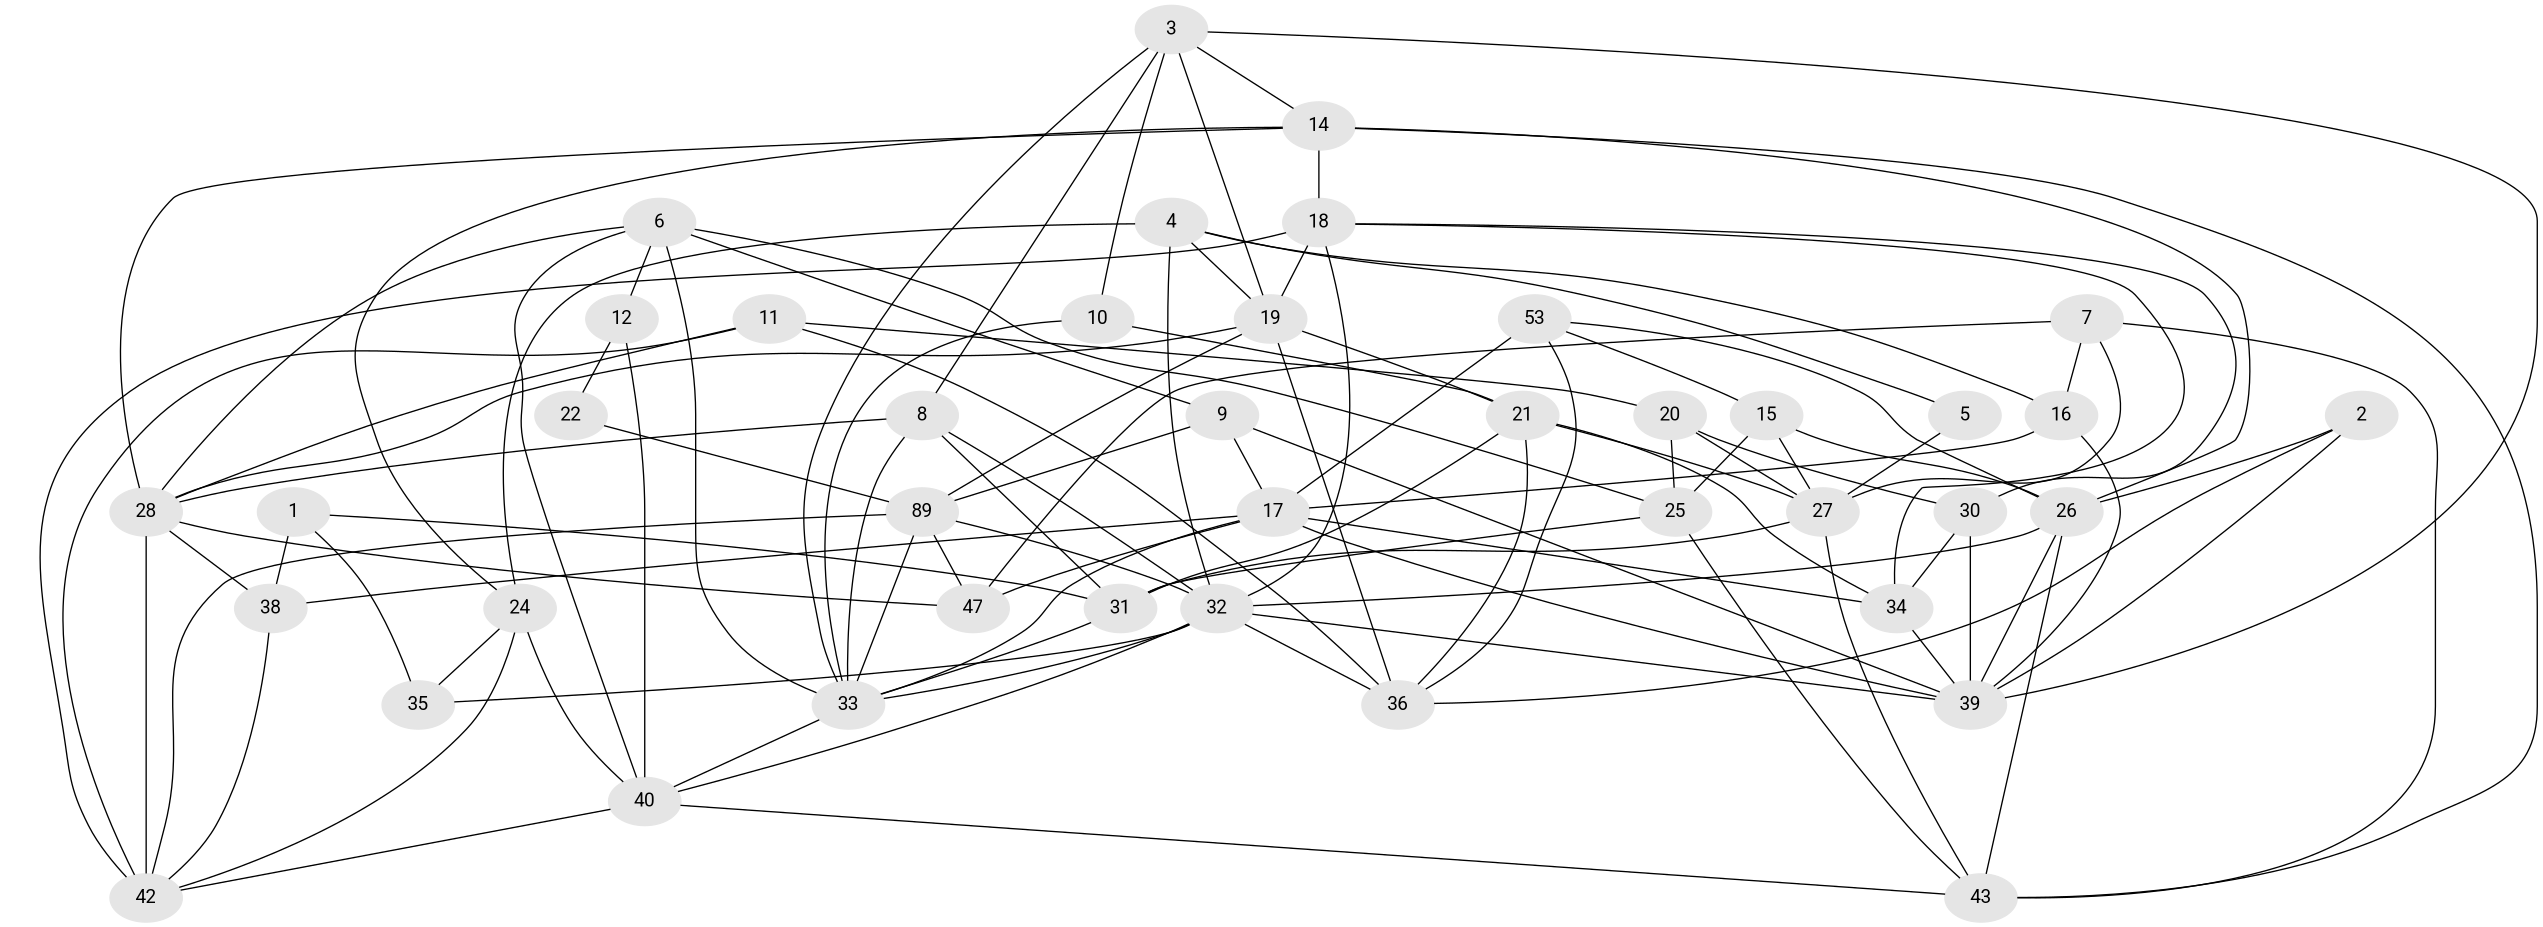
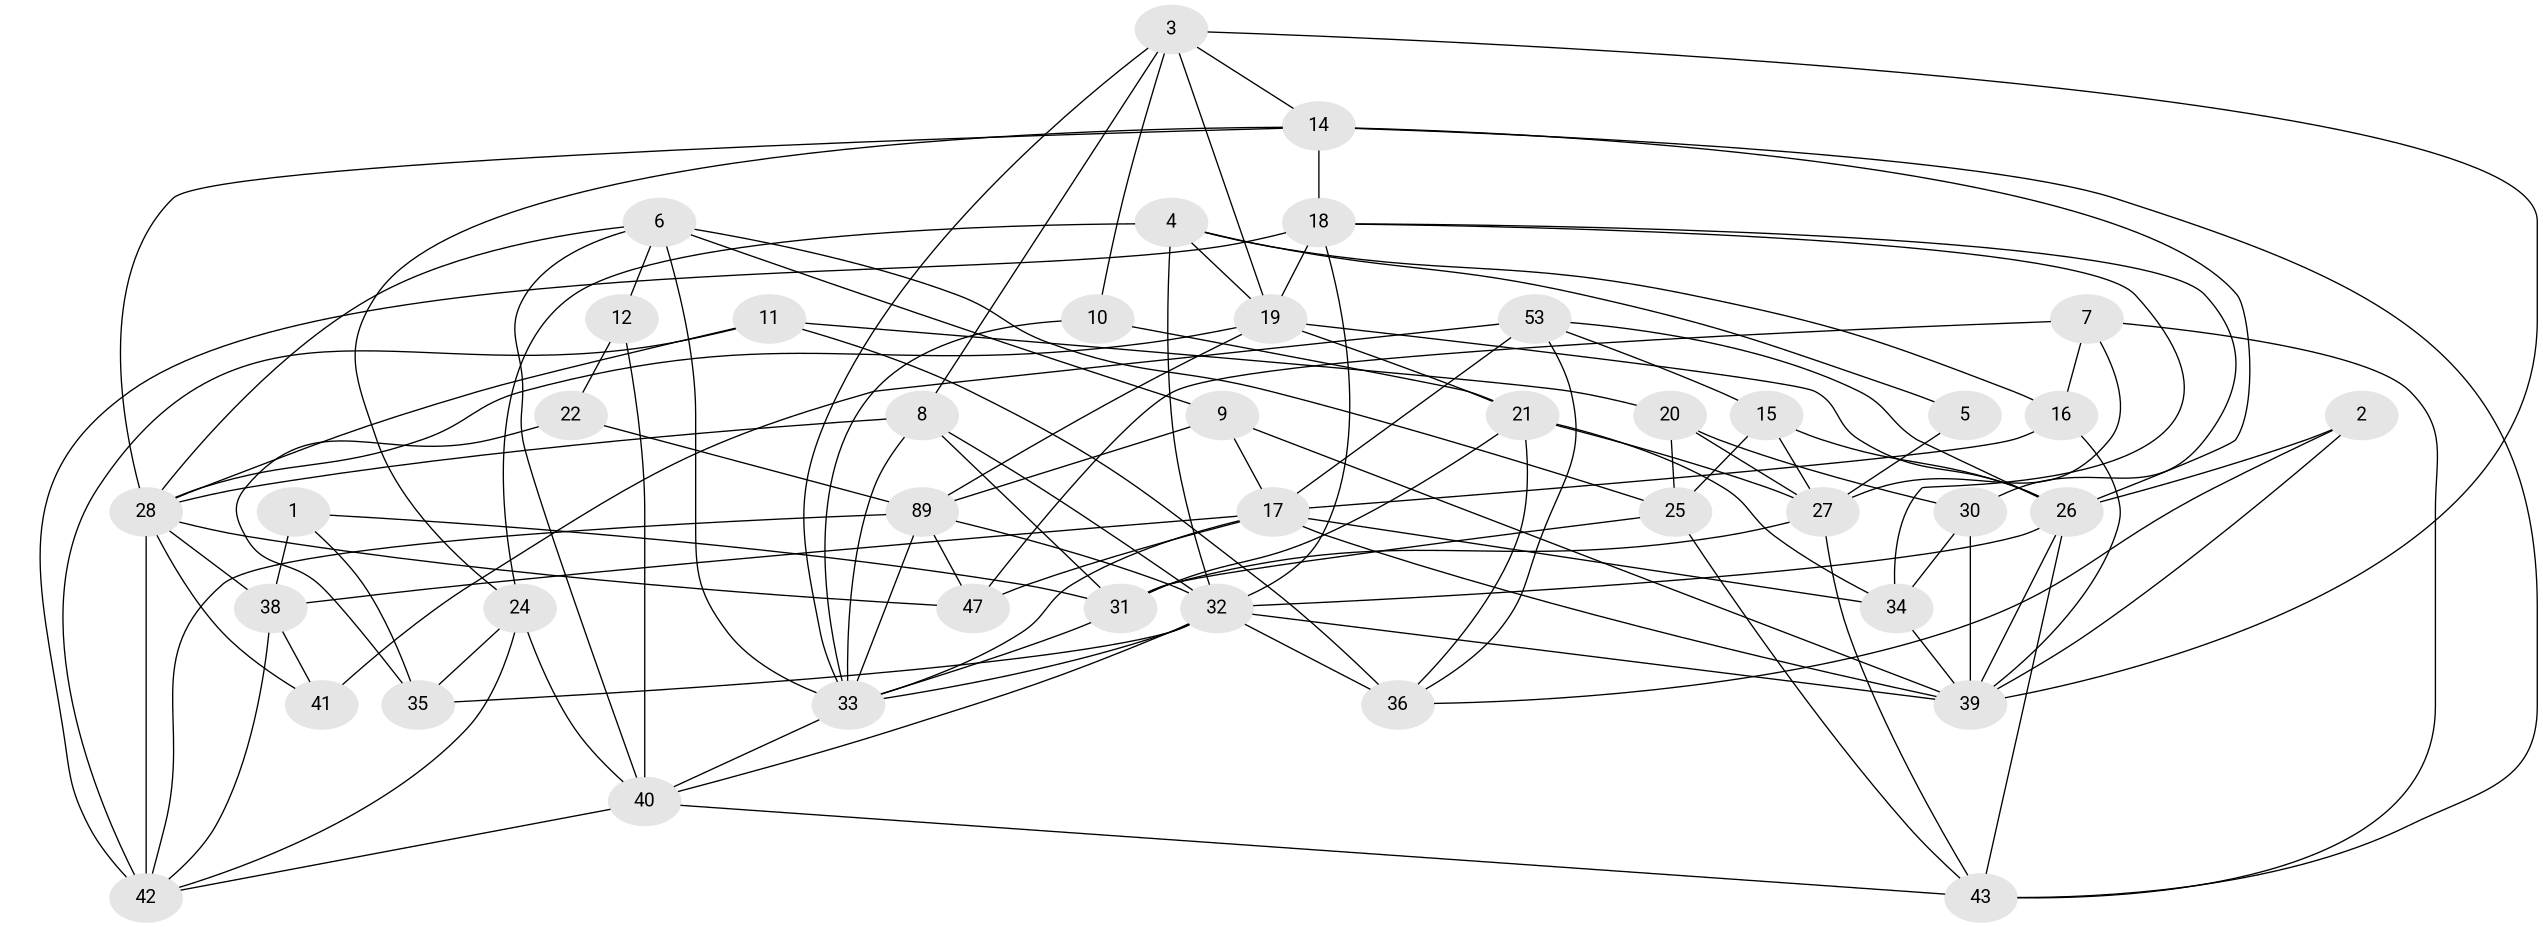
(1329, 495) -> (1707, 373)
none -> (236, 510)
none -> (322, 705)
